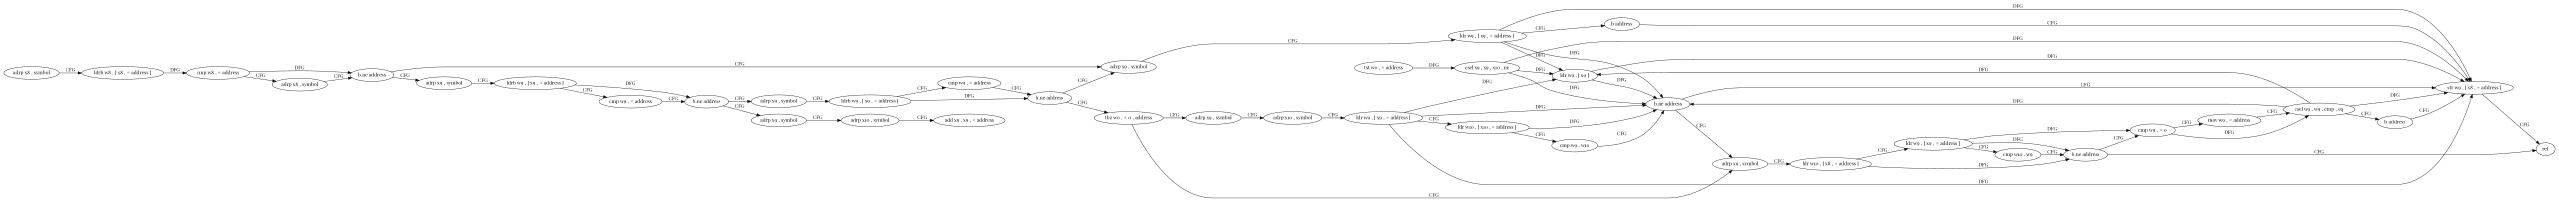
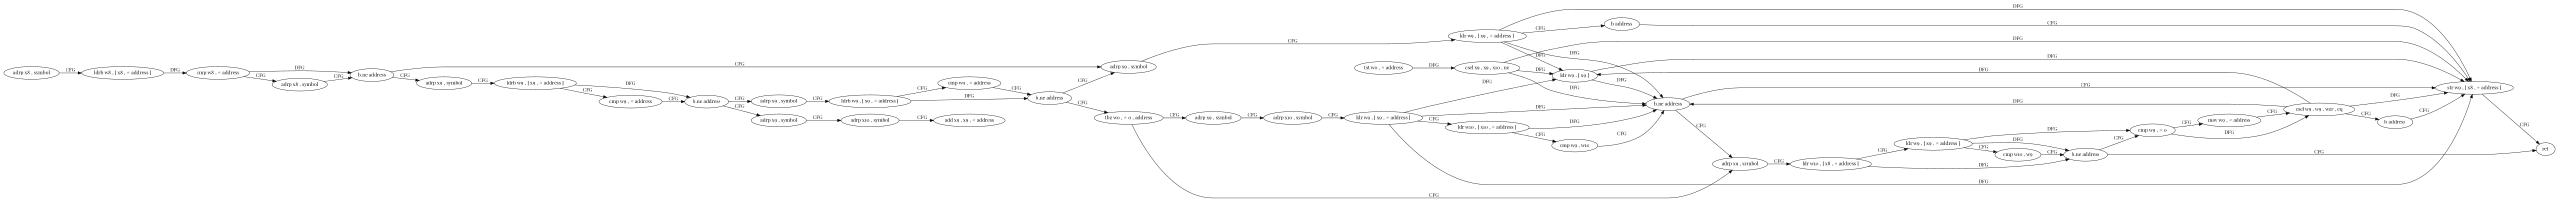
(2319, 109) -> (2319, 109)
